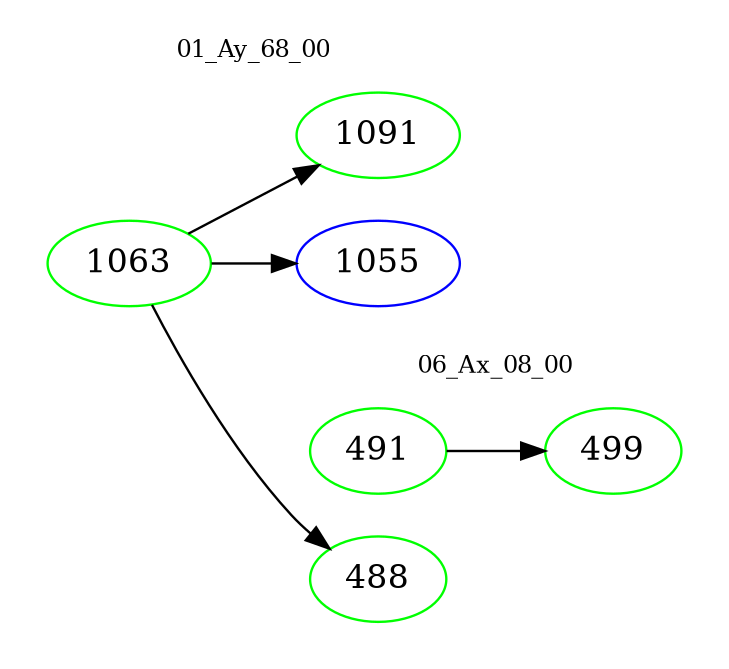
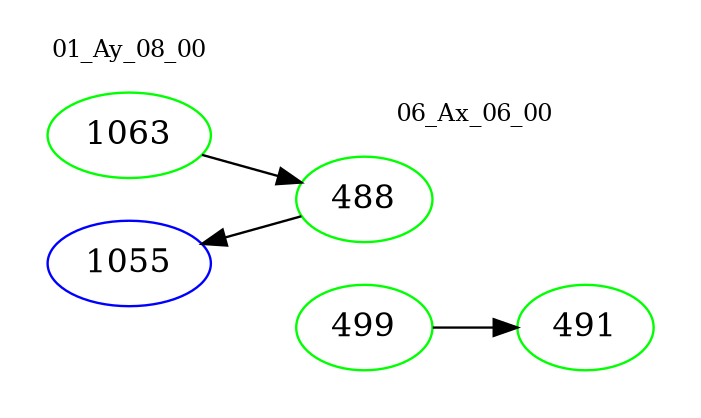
(254, 51) -> (129, 51)
(378, 135) -> none
(242, 263) -> (263, 227)
(496, 367) -> (475, 115)
(484, 451) -> (463, 328)
